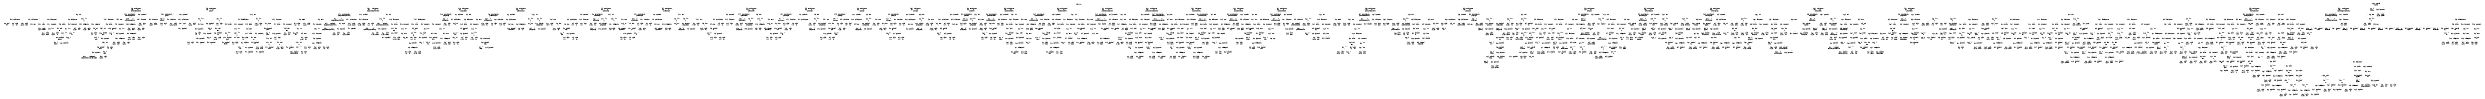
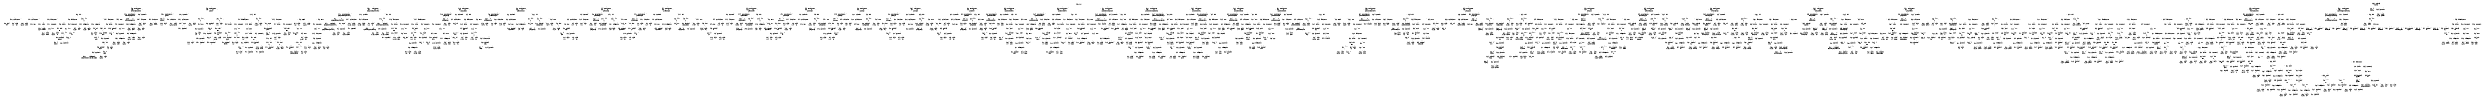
none -> (803, 24)
